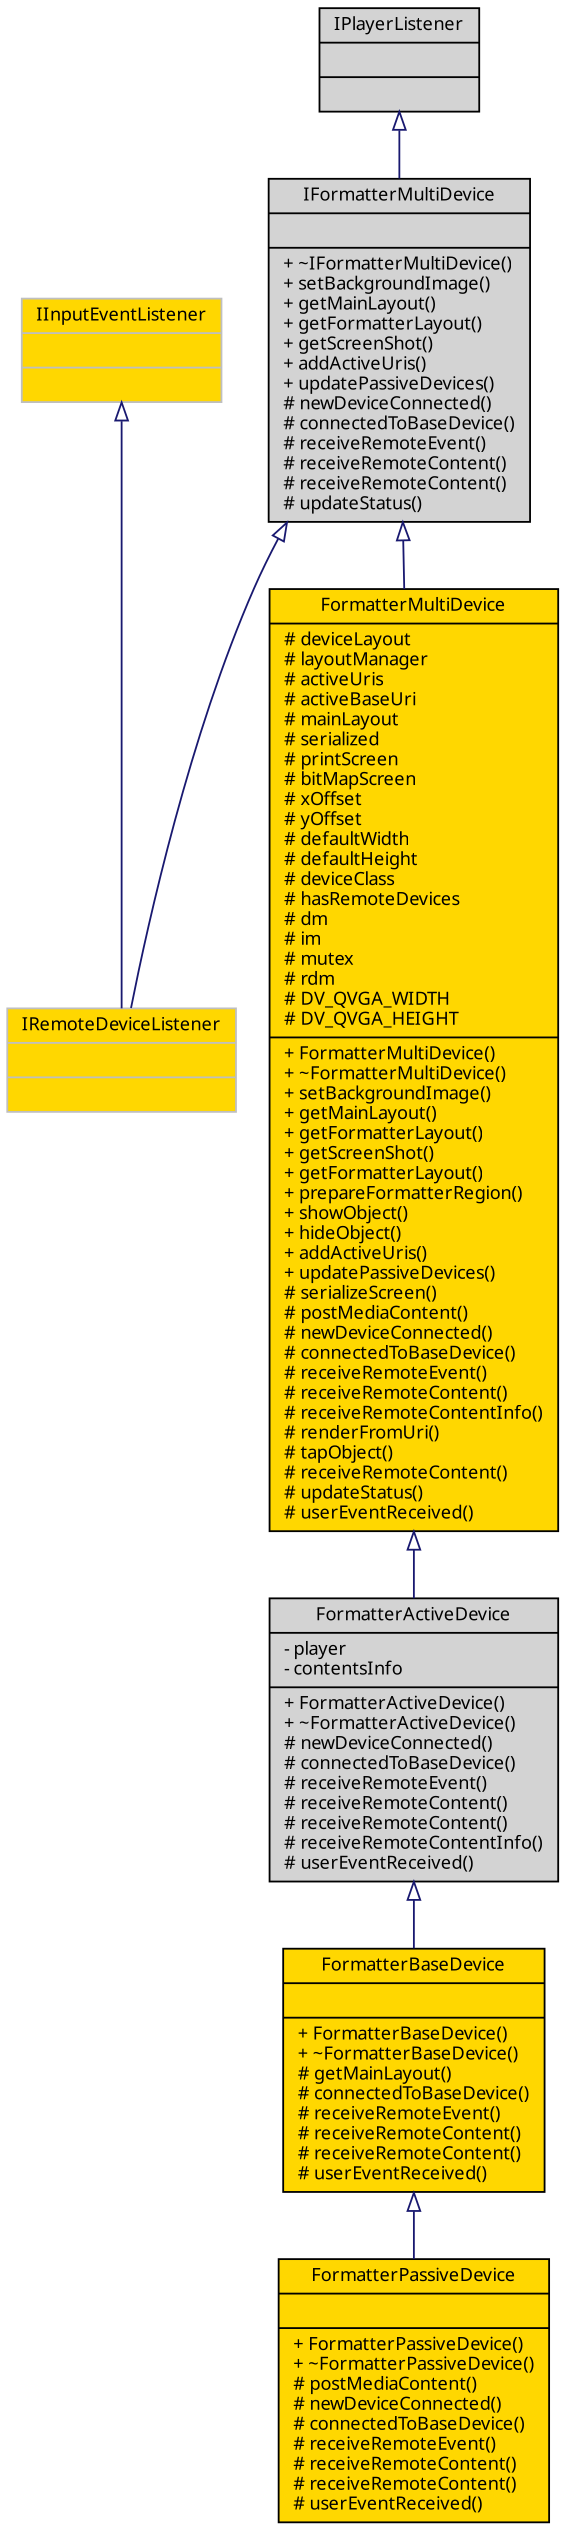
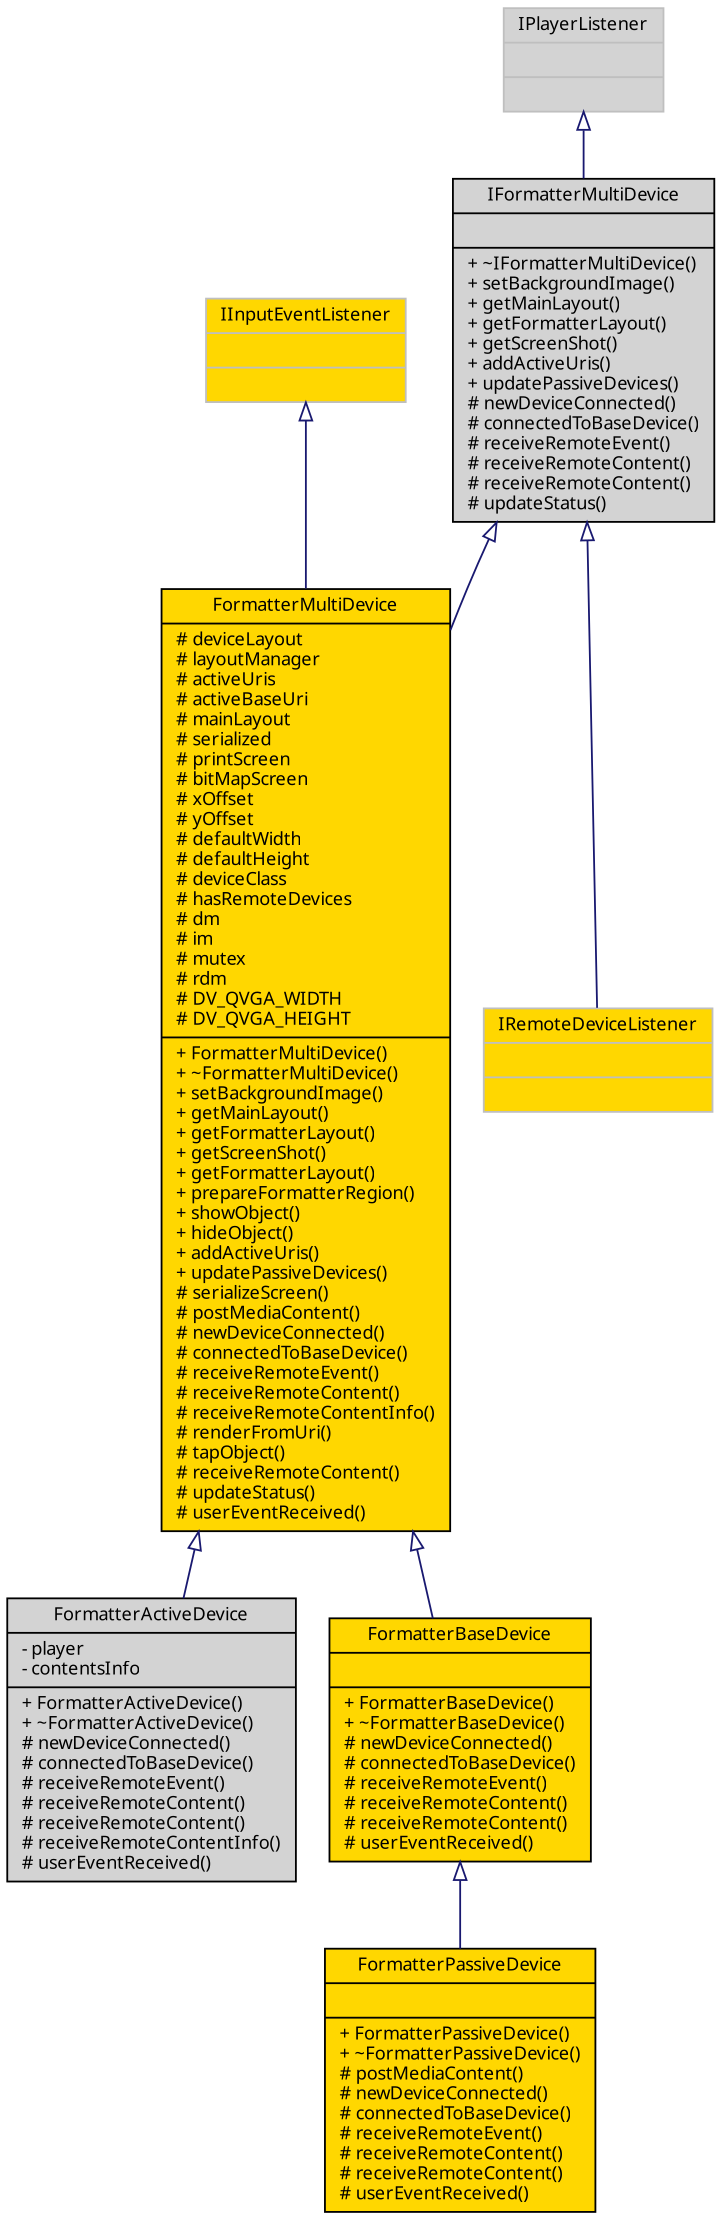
(399, 60) -> (584, 60)
(122, 715) -> (306, 505)
(414, 1924) -> (425, 1584)
(375, 2074) -> (448, 1744)
